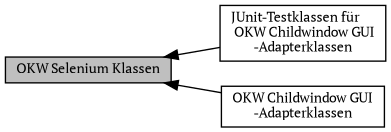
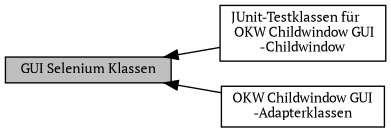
(303, 33) -> (303, 33)
(88, 70) -> (88, 70)
